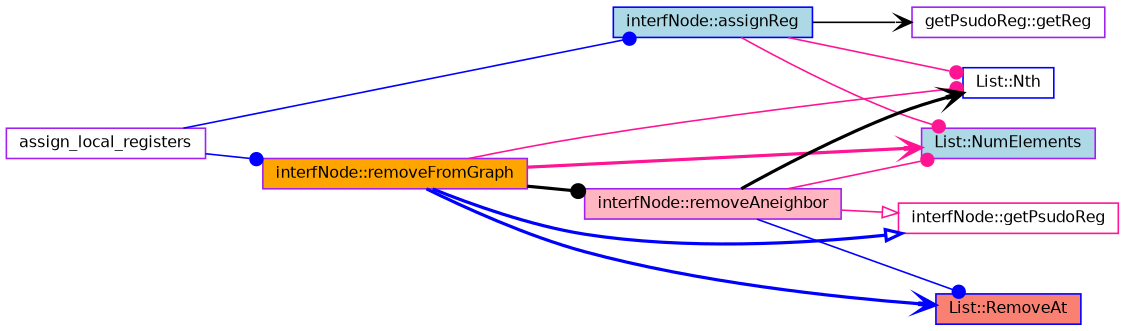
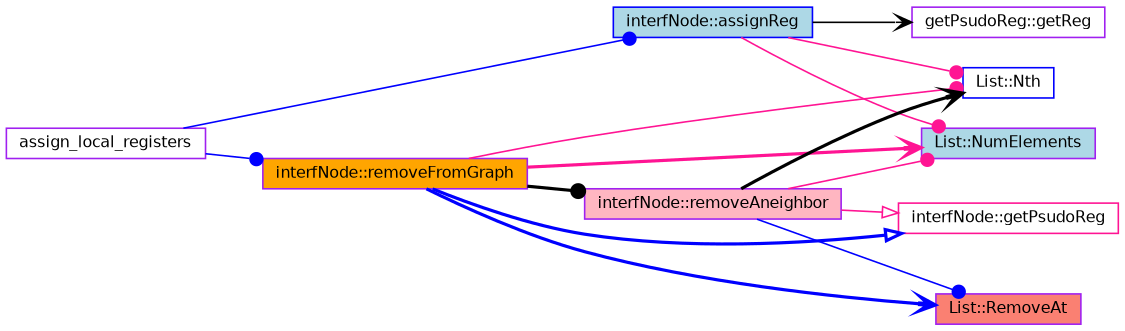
(1008, 309) -> (1008, 309)
